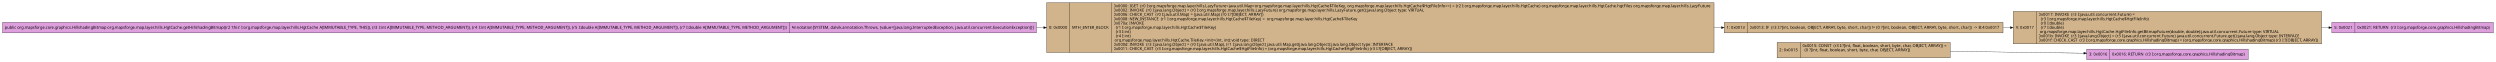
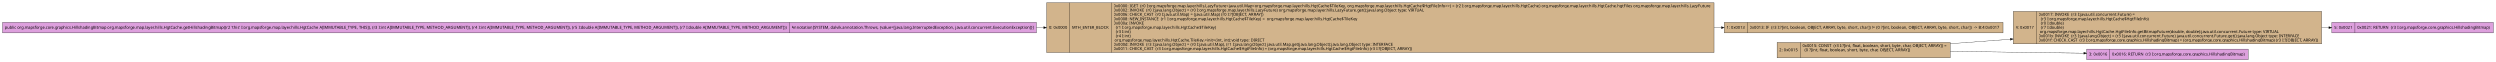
(1130, 23) -> (1130, 23)
(2007, 28) -> (1980, 41)
